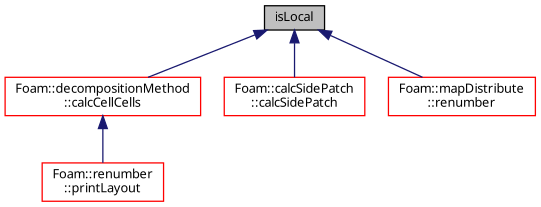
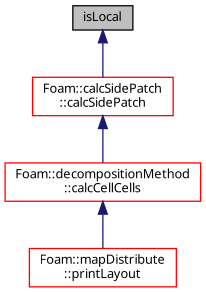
(201, 56) -> (103, 146)
(462, 96) -> none
(103, 182) -> (103, 268)
